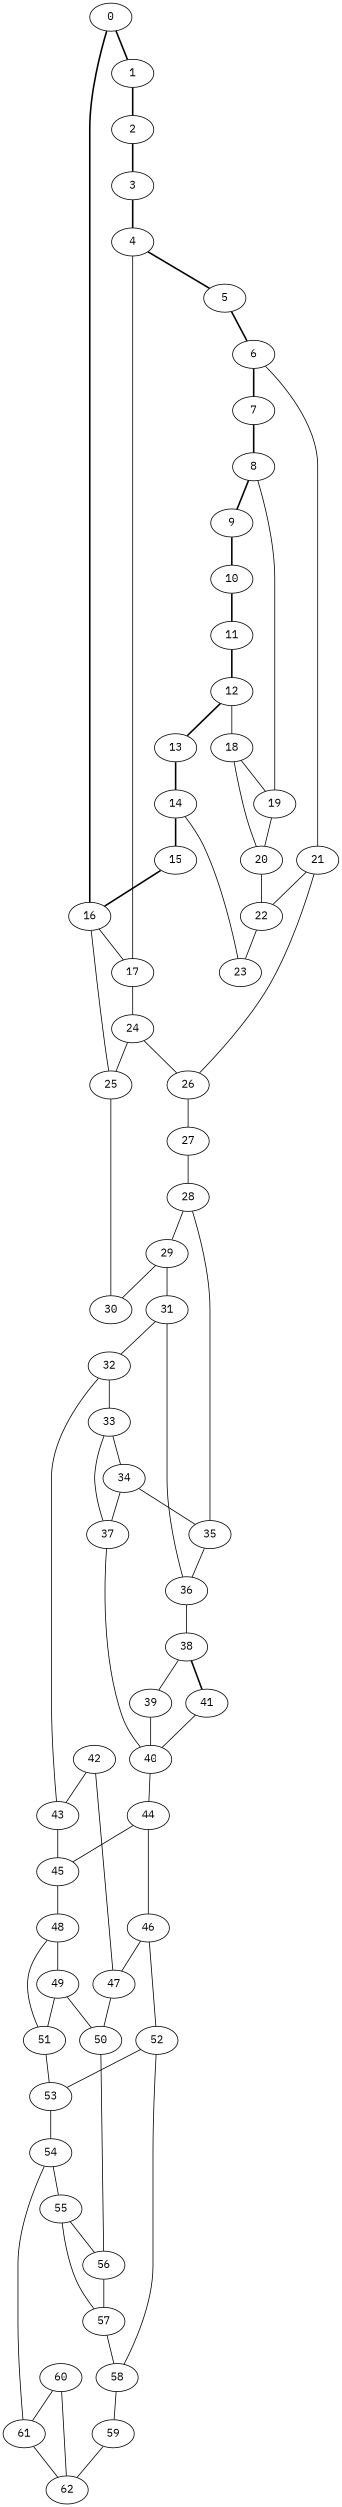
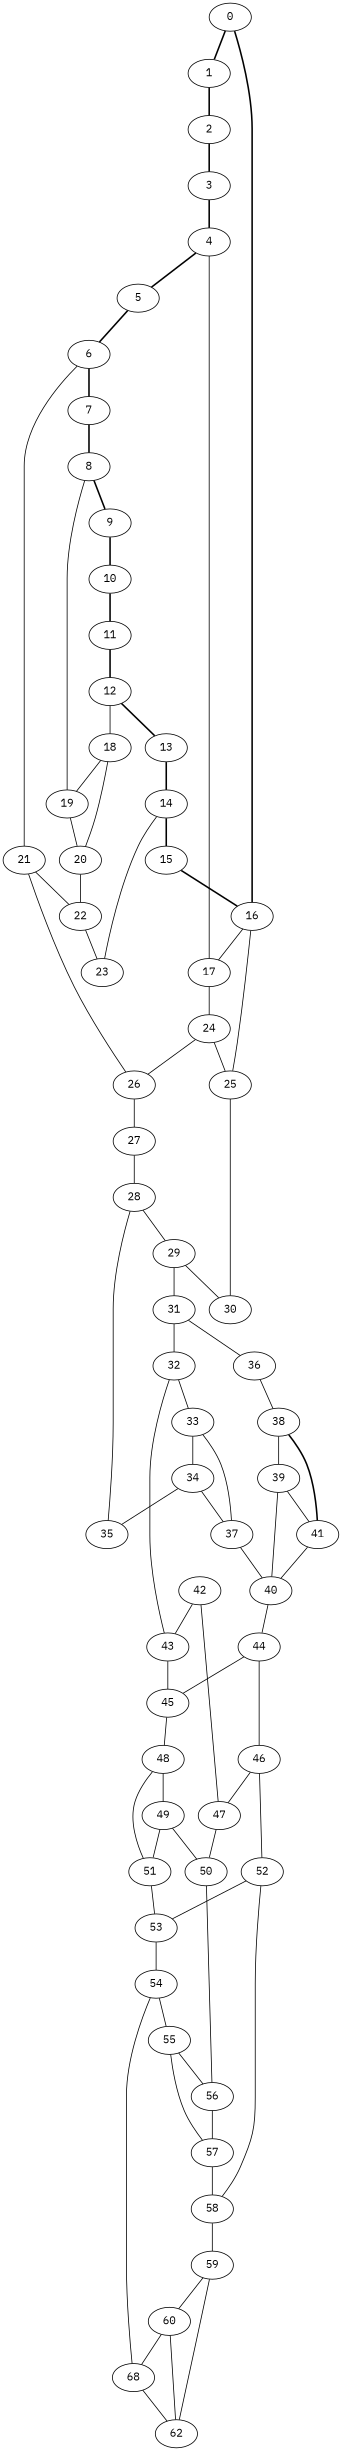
none -> (298, 1506)
(198, 1563) -> none
none -> (191, 2293)
(24, 2434) -> (133, 2378)
